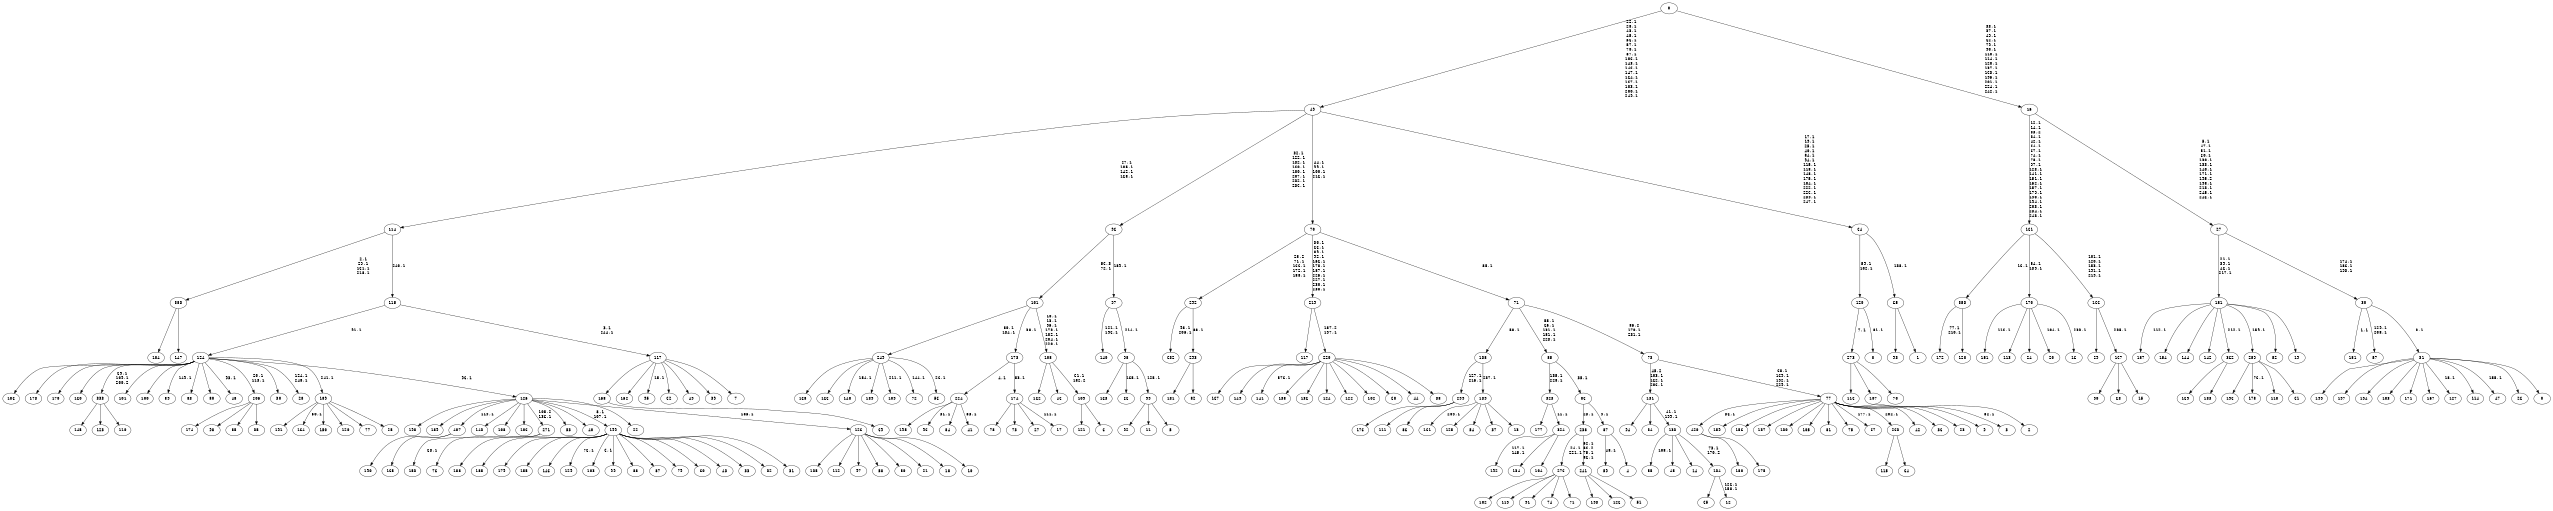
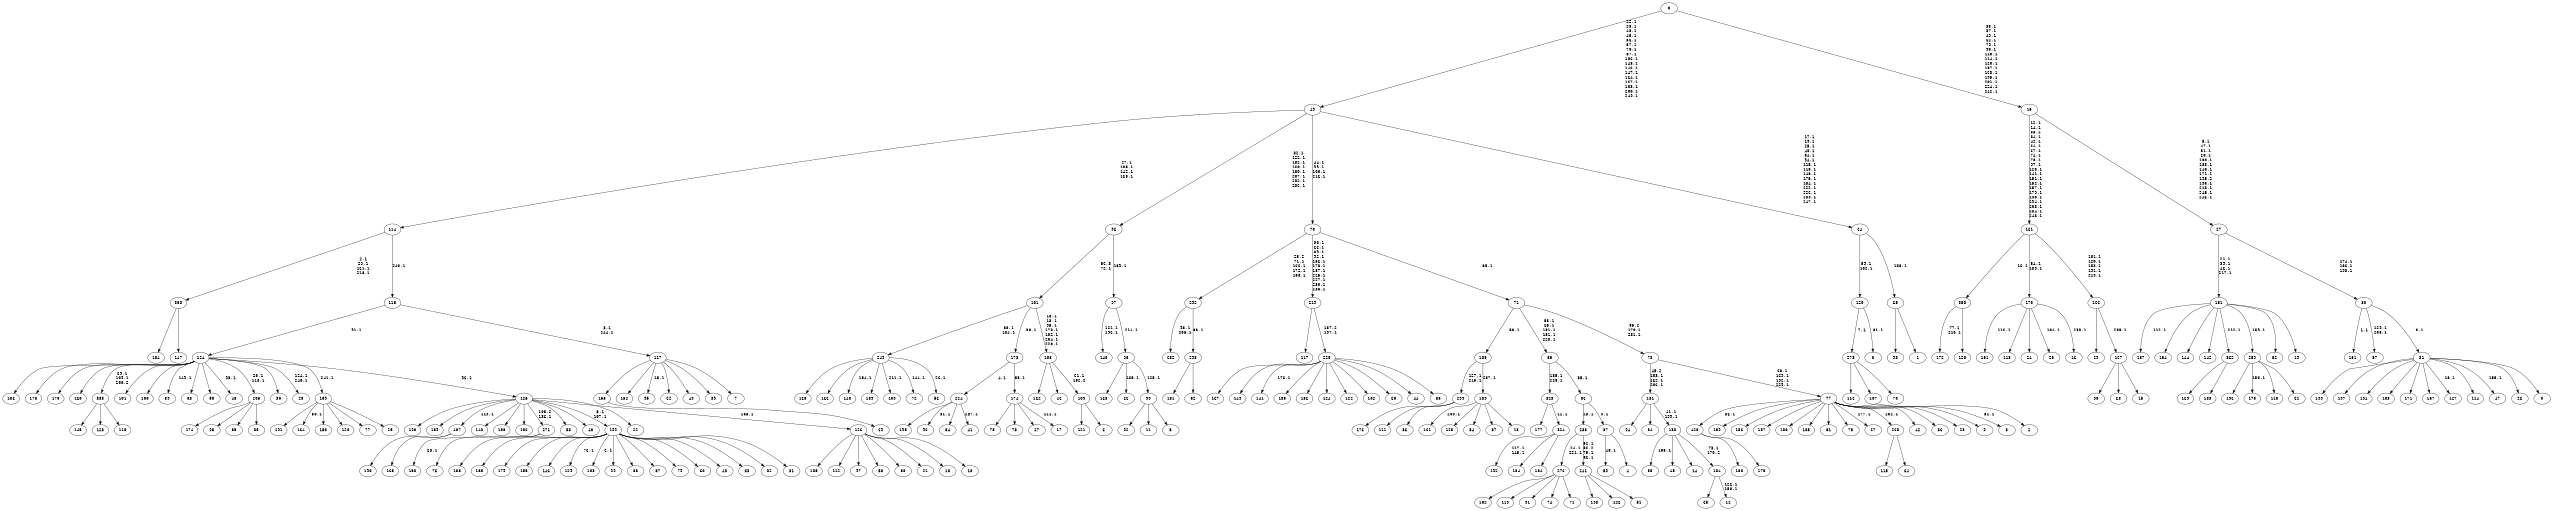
(1284, 378) -> (1284, 378)
(2259, 378) -> (2259, 378)
(972, 414) -> (972, 414)
